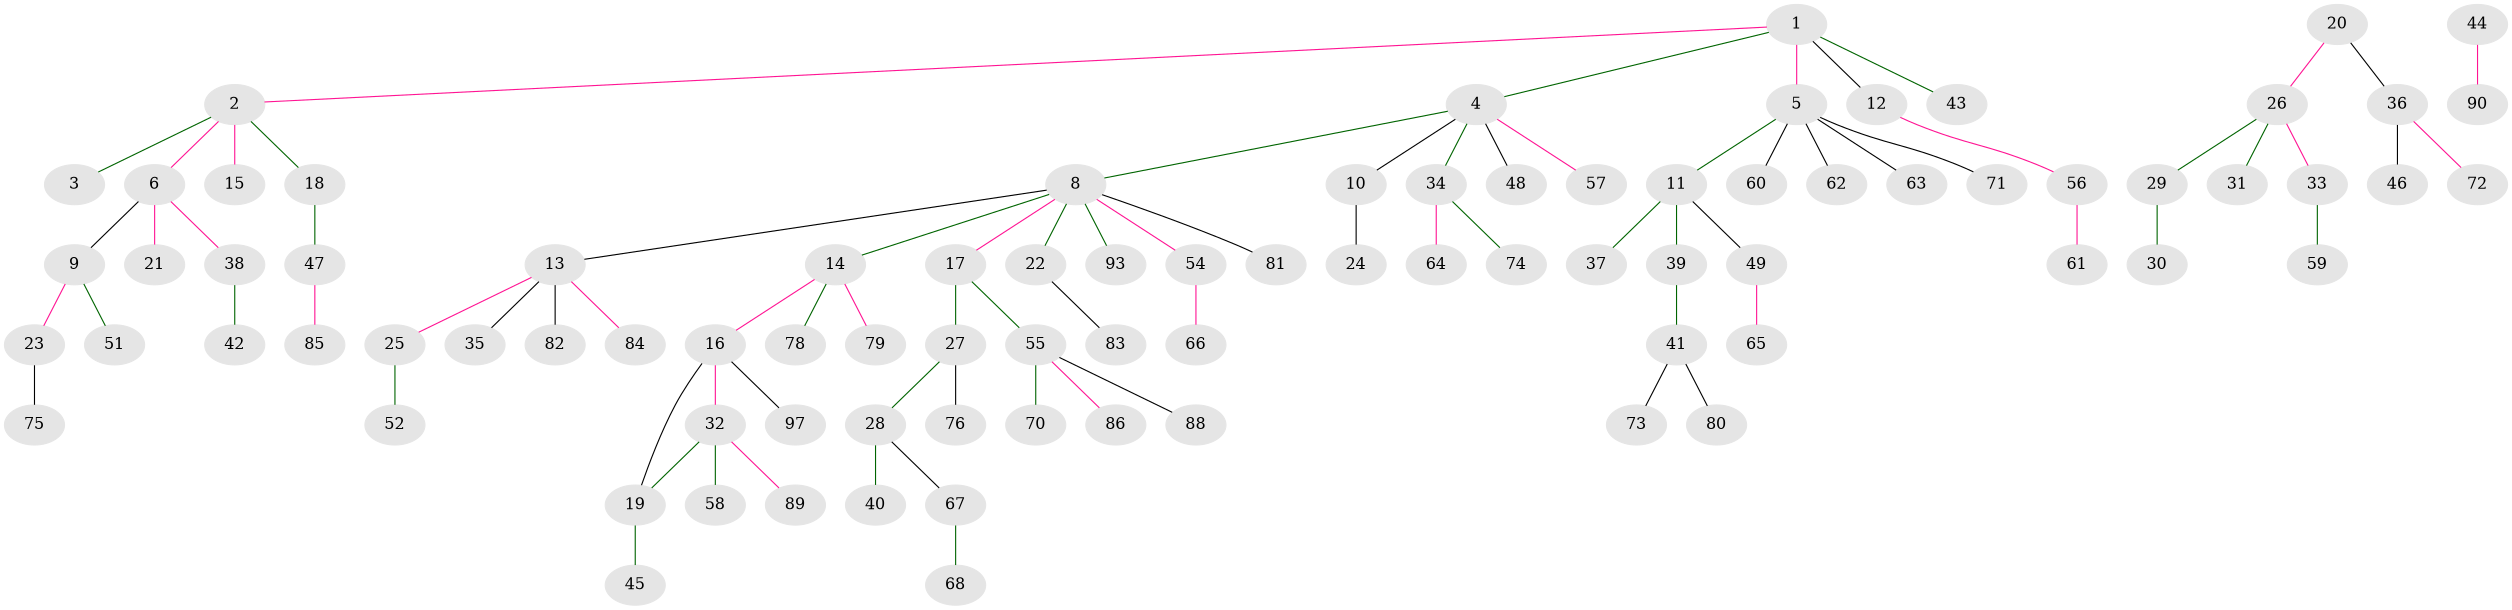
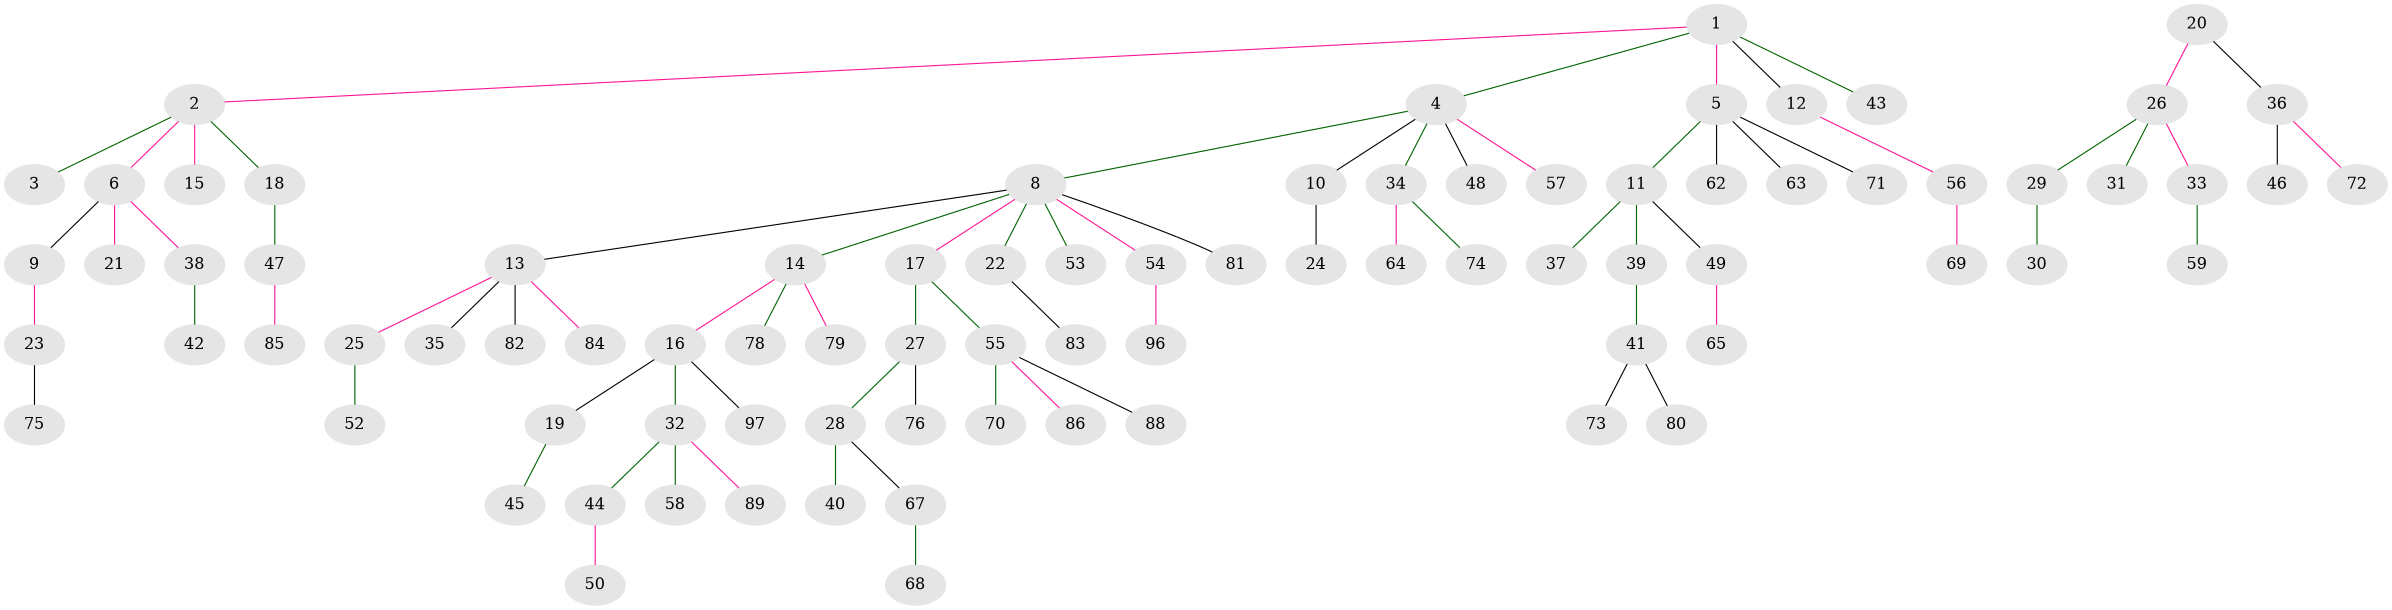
(2478, 105) -> (595, 585)
(1757, 185) -> none
(1116, 265) -> (1076, 265)
(2077, 265) -> (1957, 265)
(115, 345) -> none
(1196, 345) -> (1156, 345)
(715, 385) -> (675, 385)
(675, 465) -> (635, 465)
